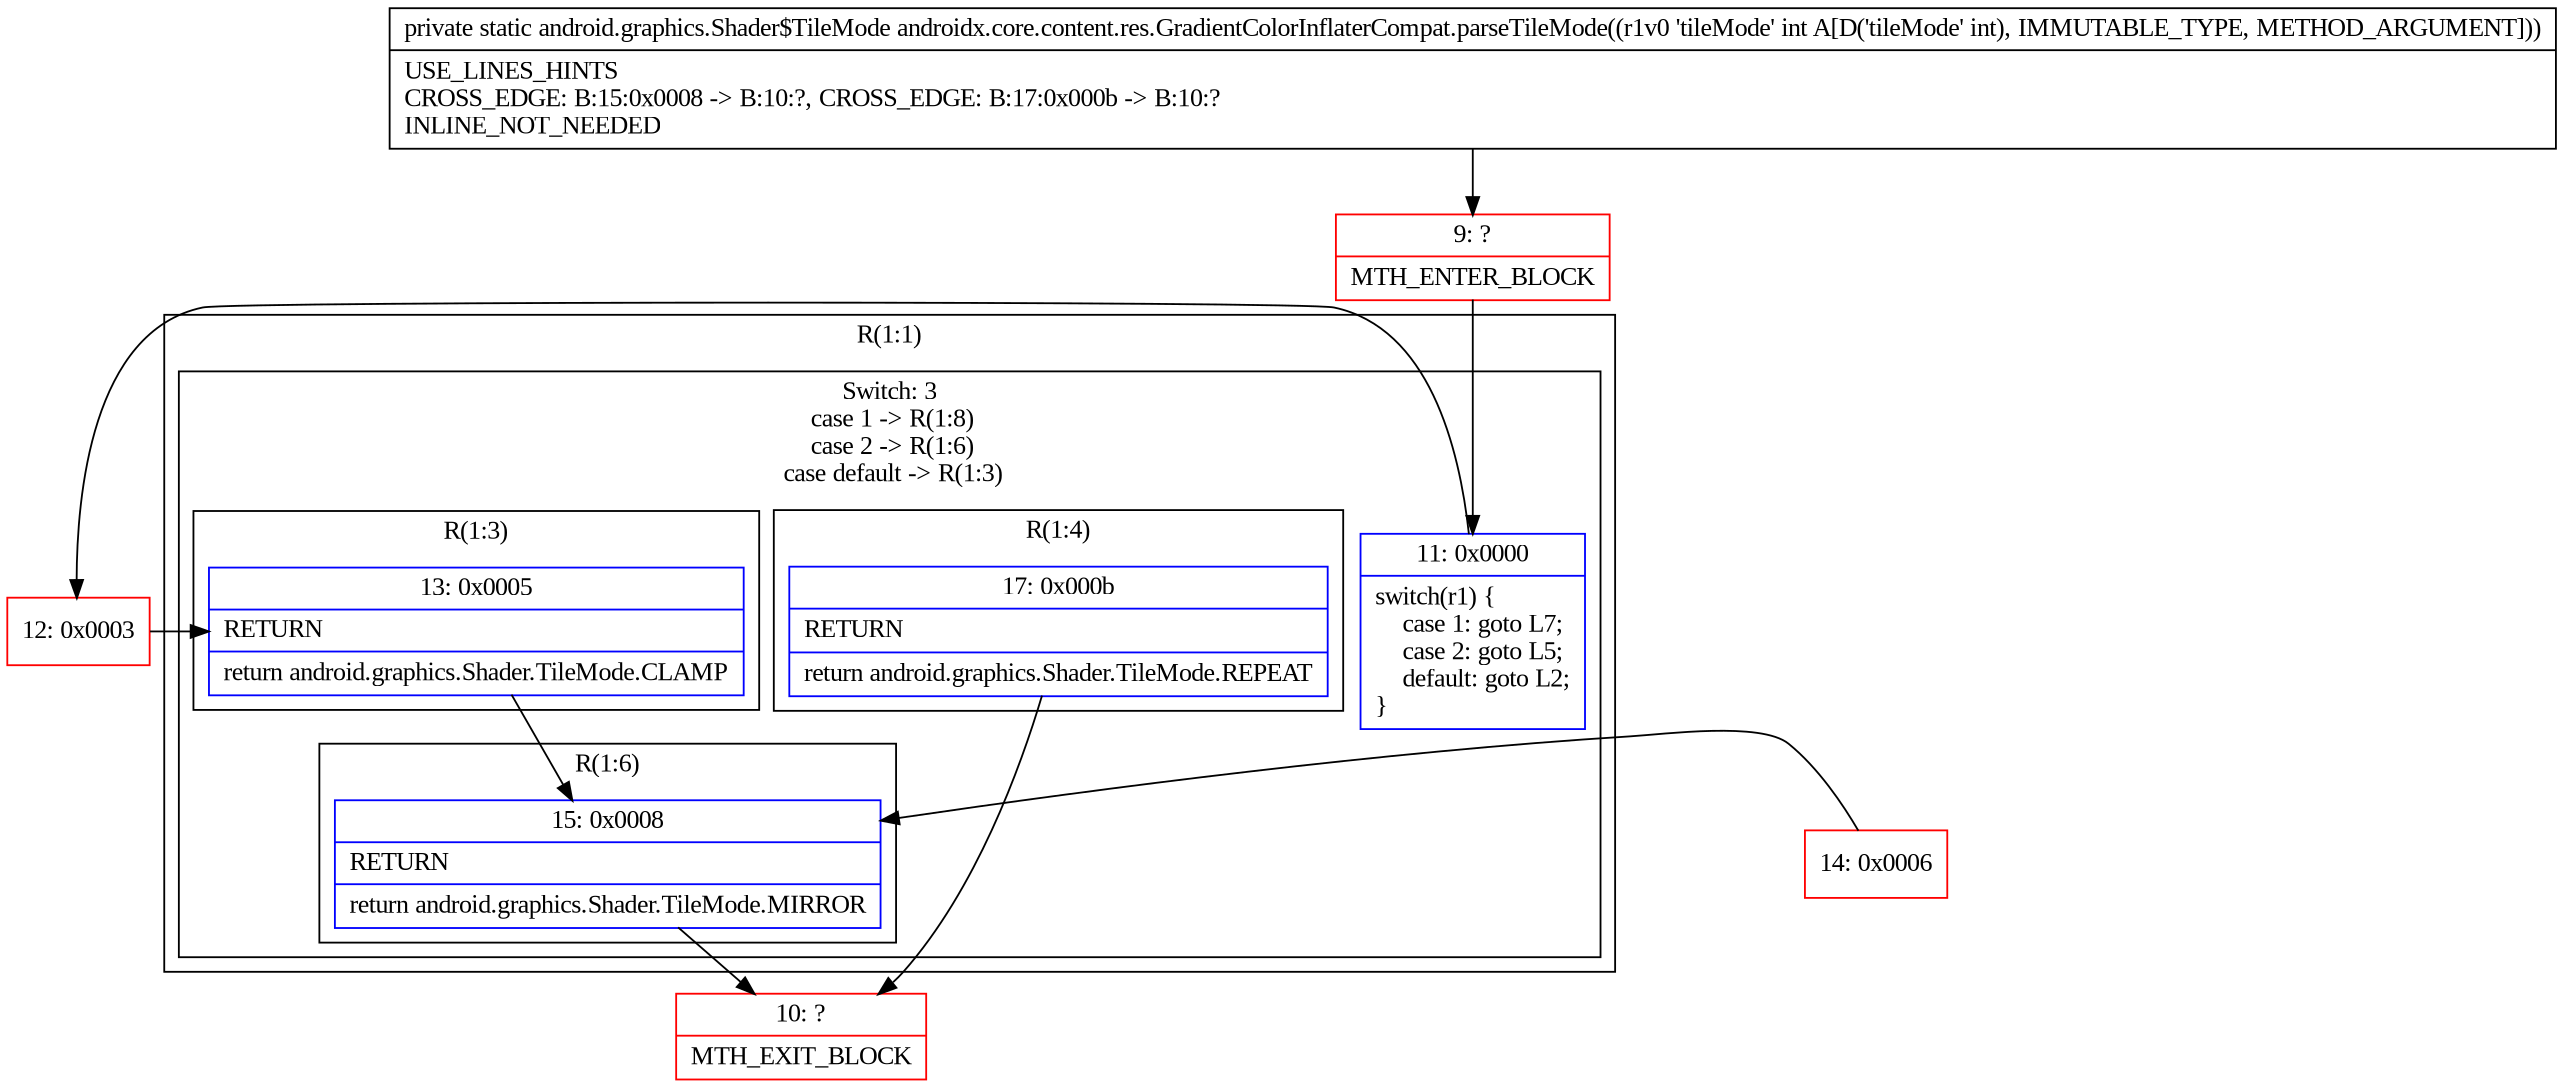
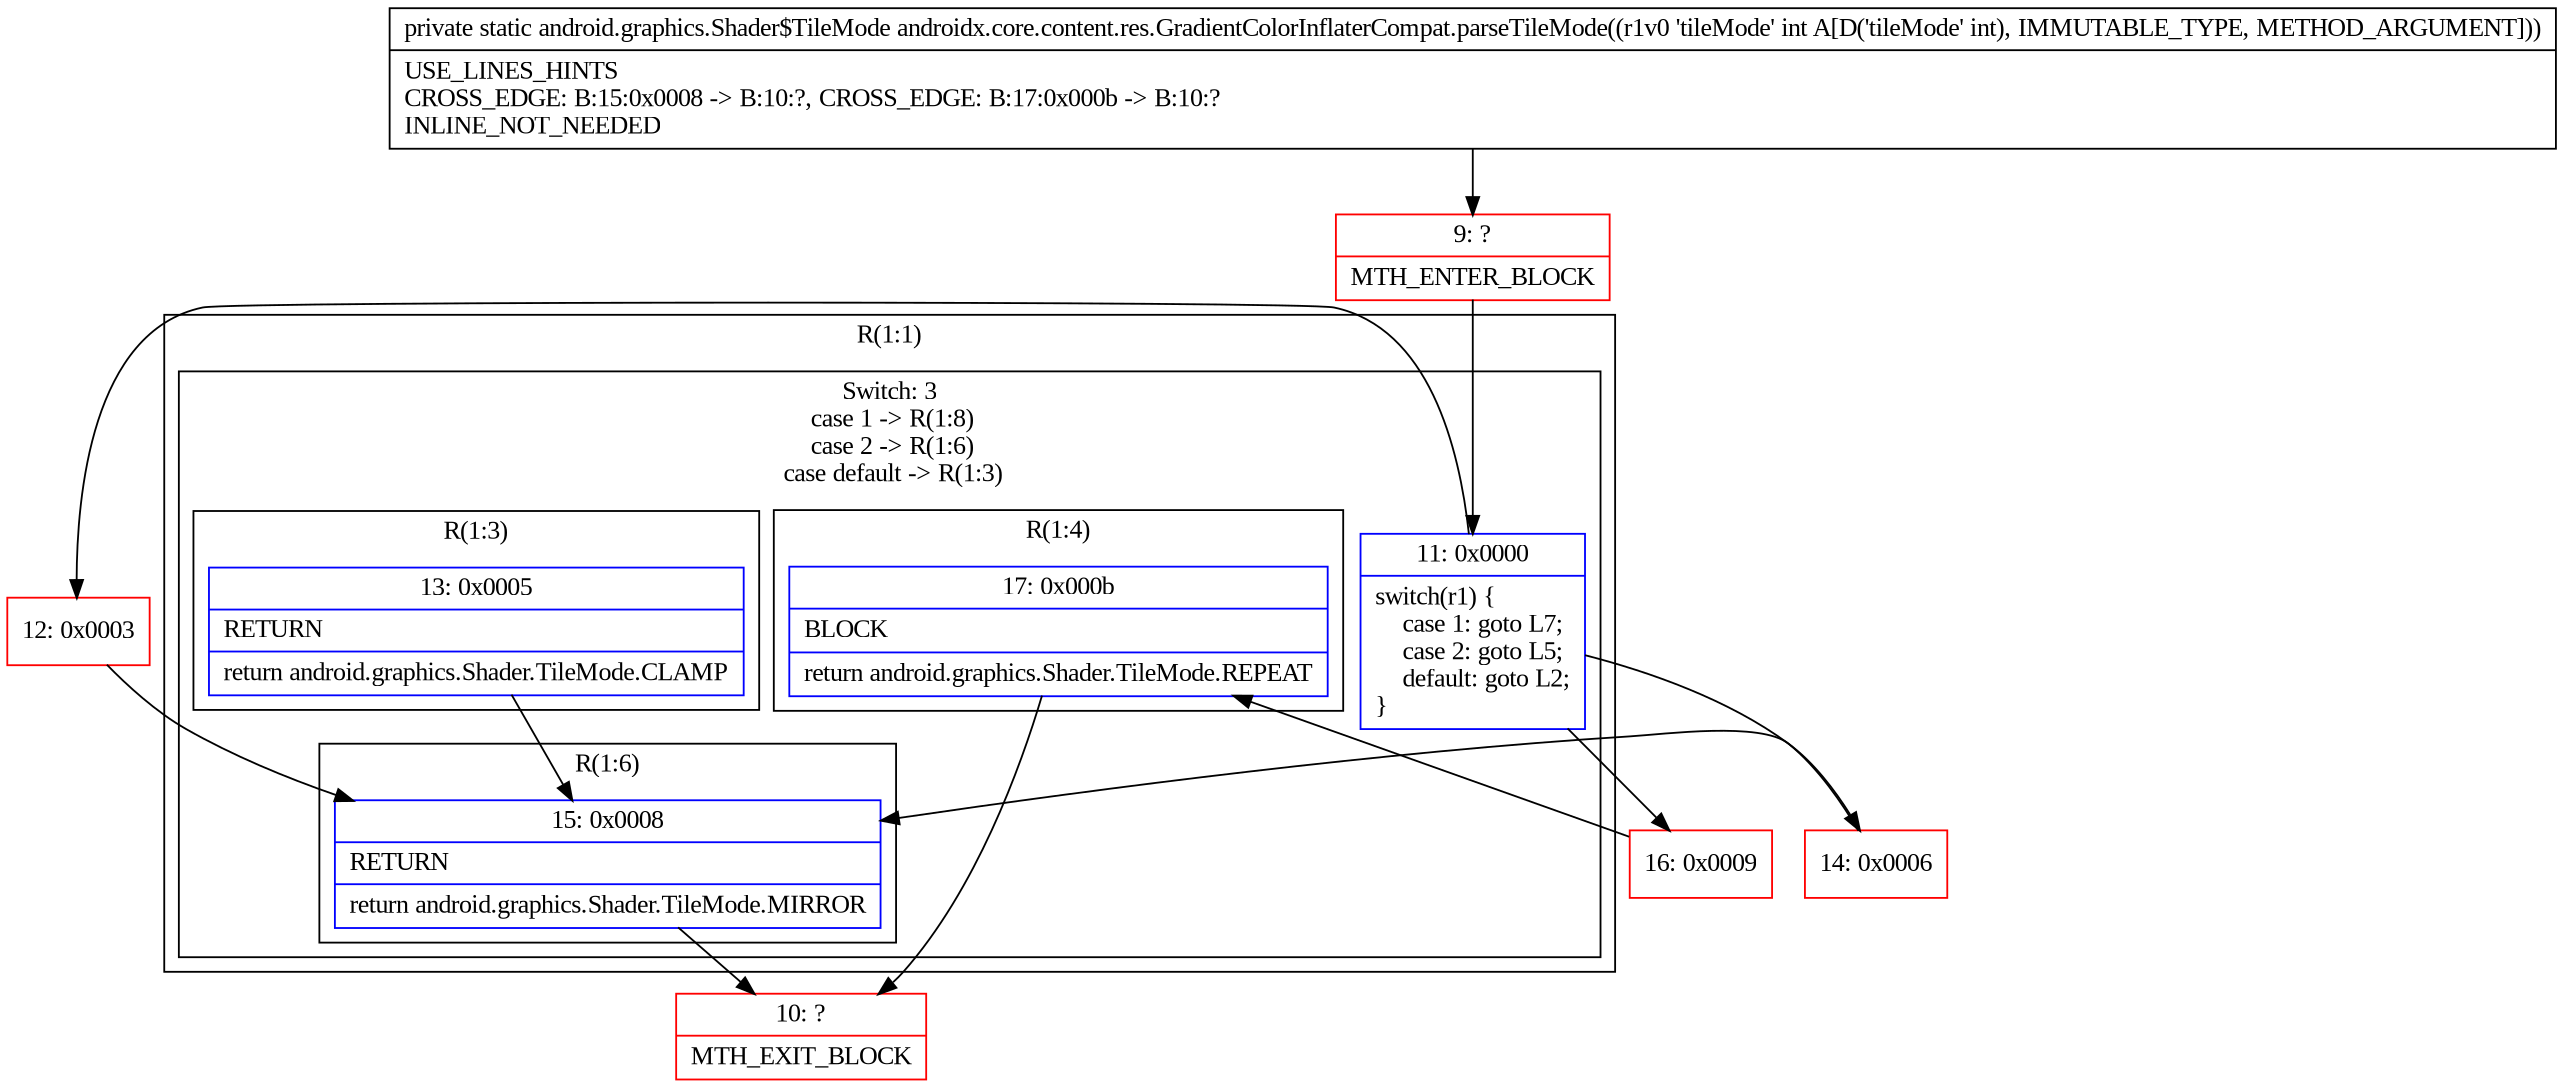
(854, 630) -> (846, 630)
(170, 631) -> (213, 744)
none -> (1734, 710)
none -> (1701, 864)
